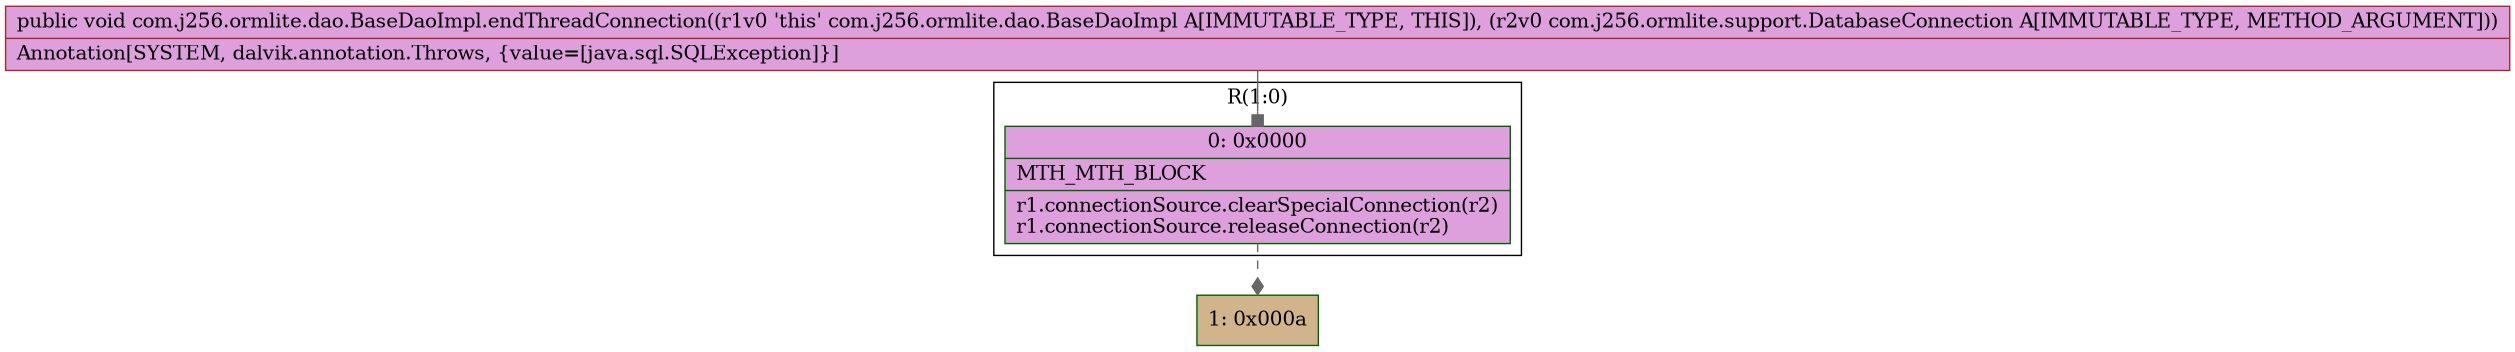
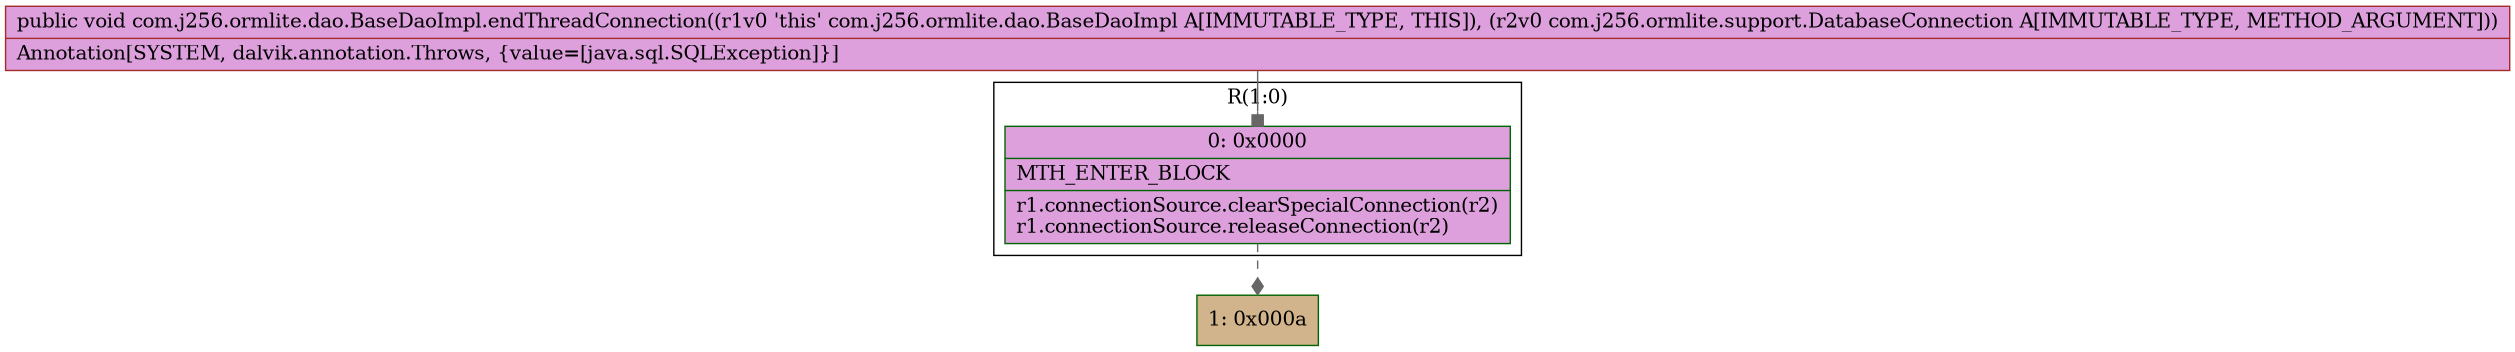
(1111, 174) -> (1124, 174)
